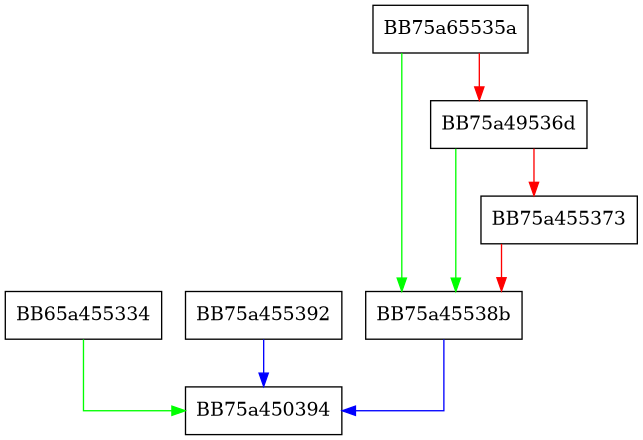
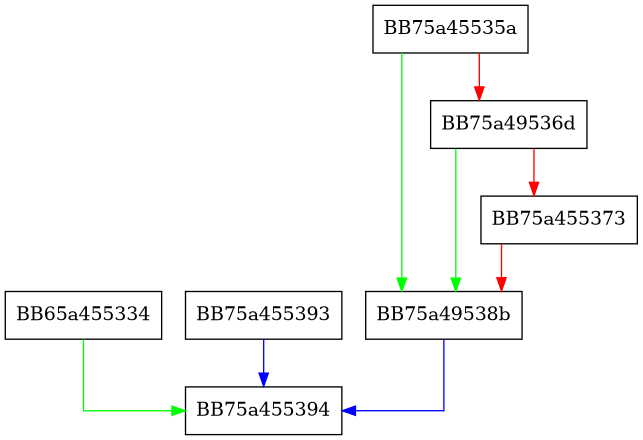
(451, 29) -> (451, 29)
(264, 315) -> (264, 315)
(444, 315) -> (444, 315)
(264, 411) -> (264, 411)
